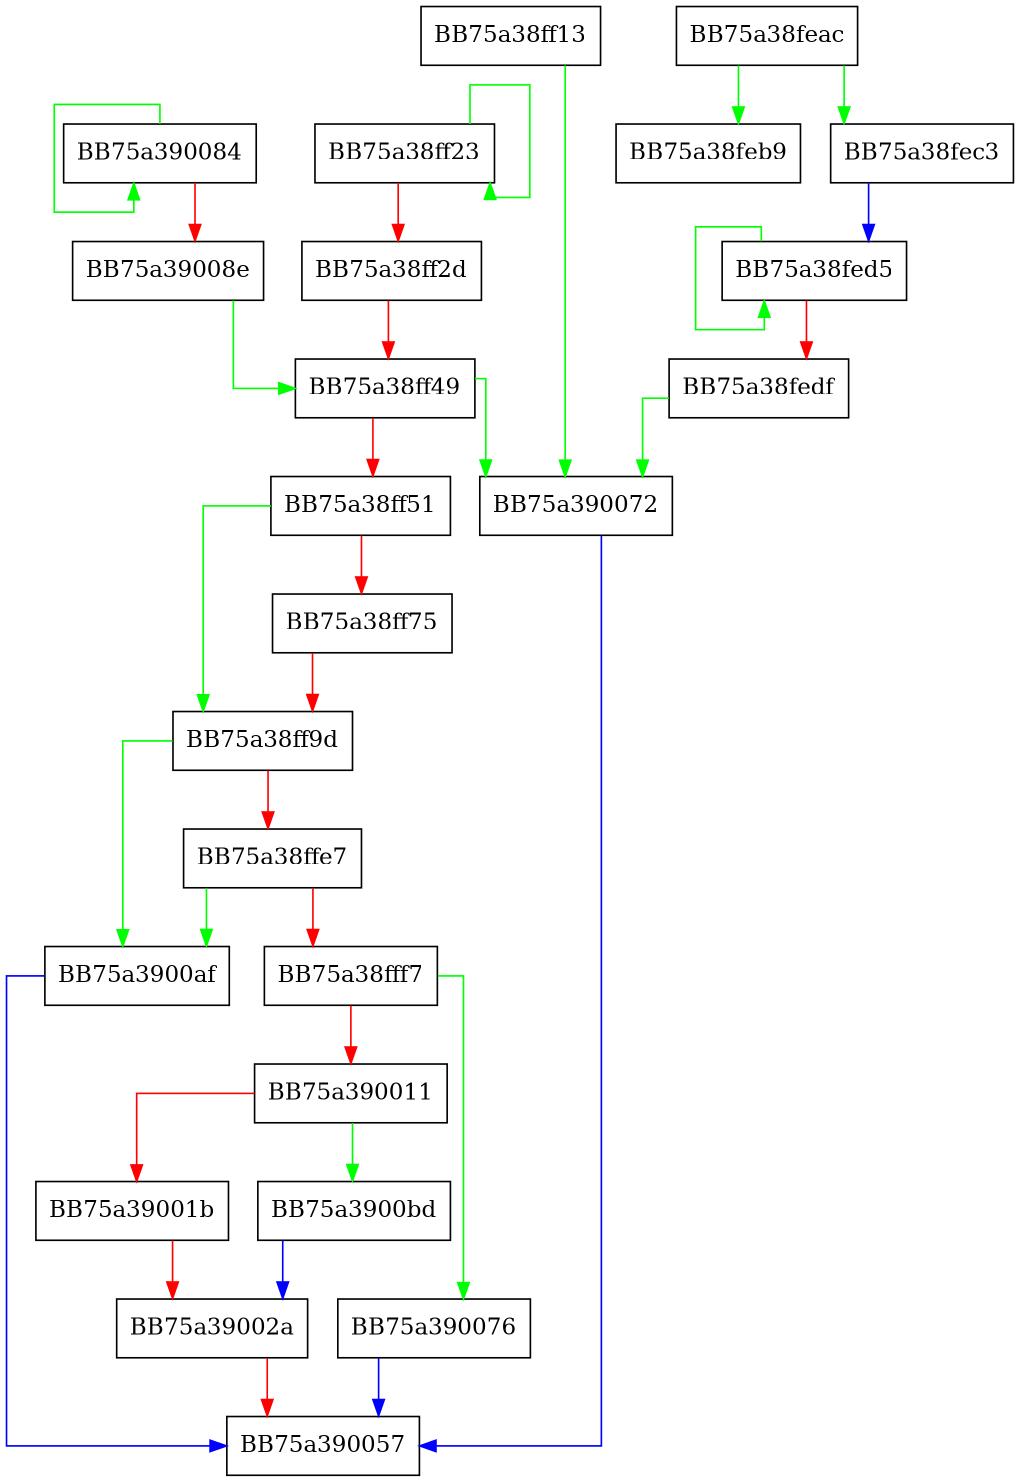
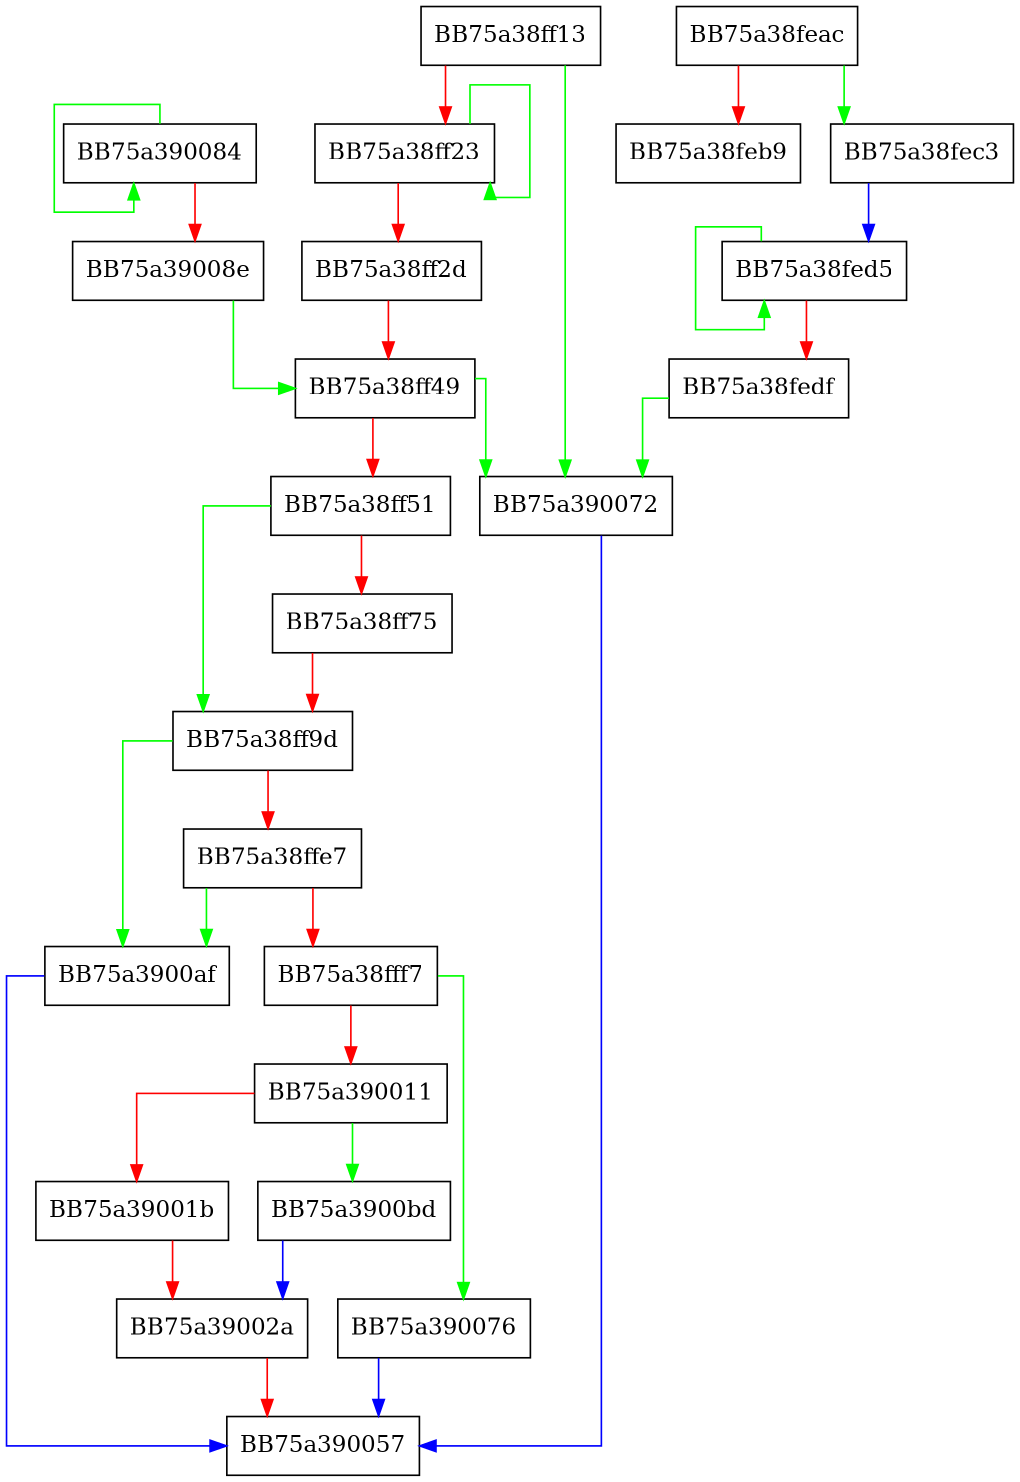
none -> (446, 86)
(738, 86) -> (738, 86)
